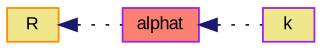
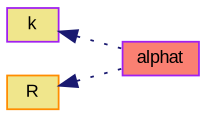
(240, 25) -> (99, 42)
